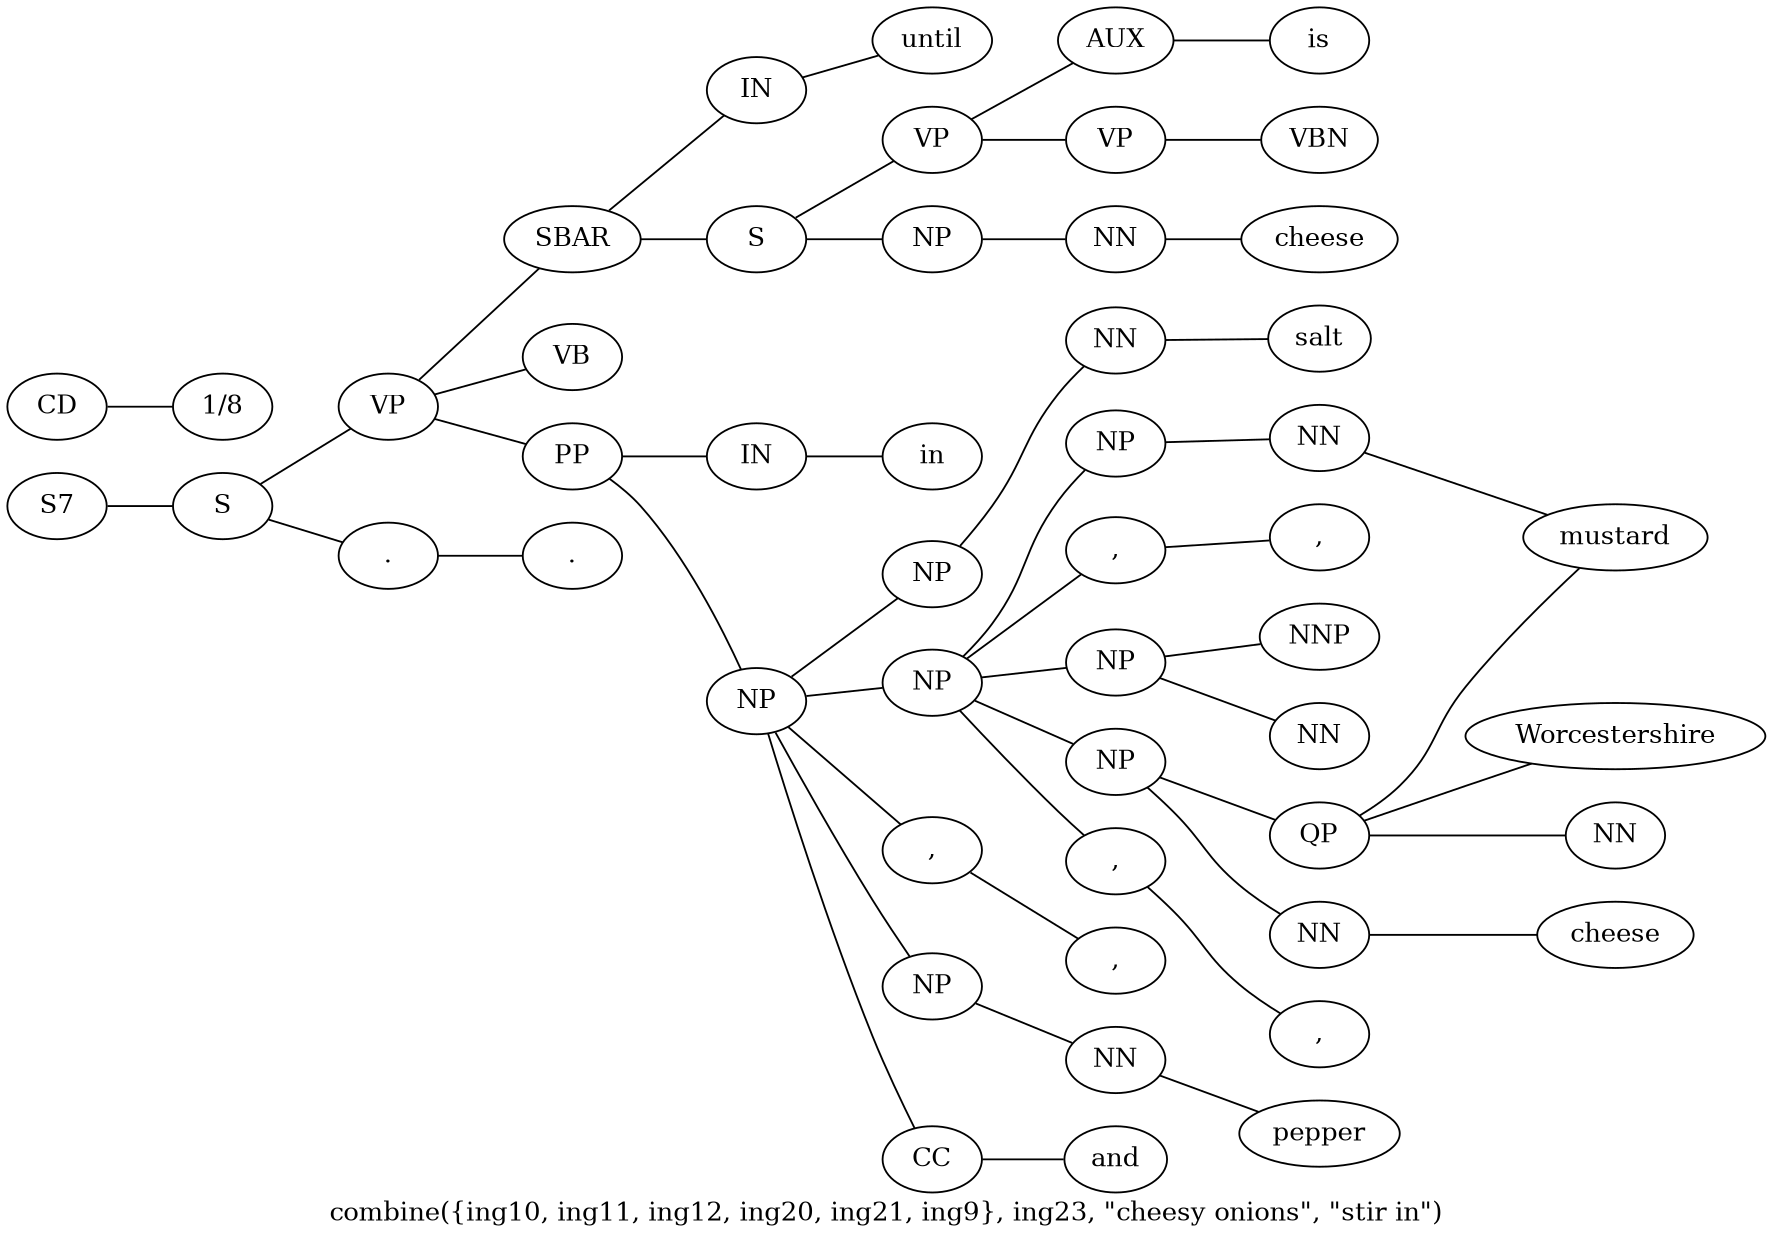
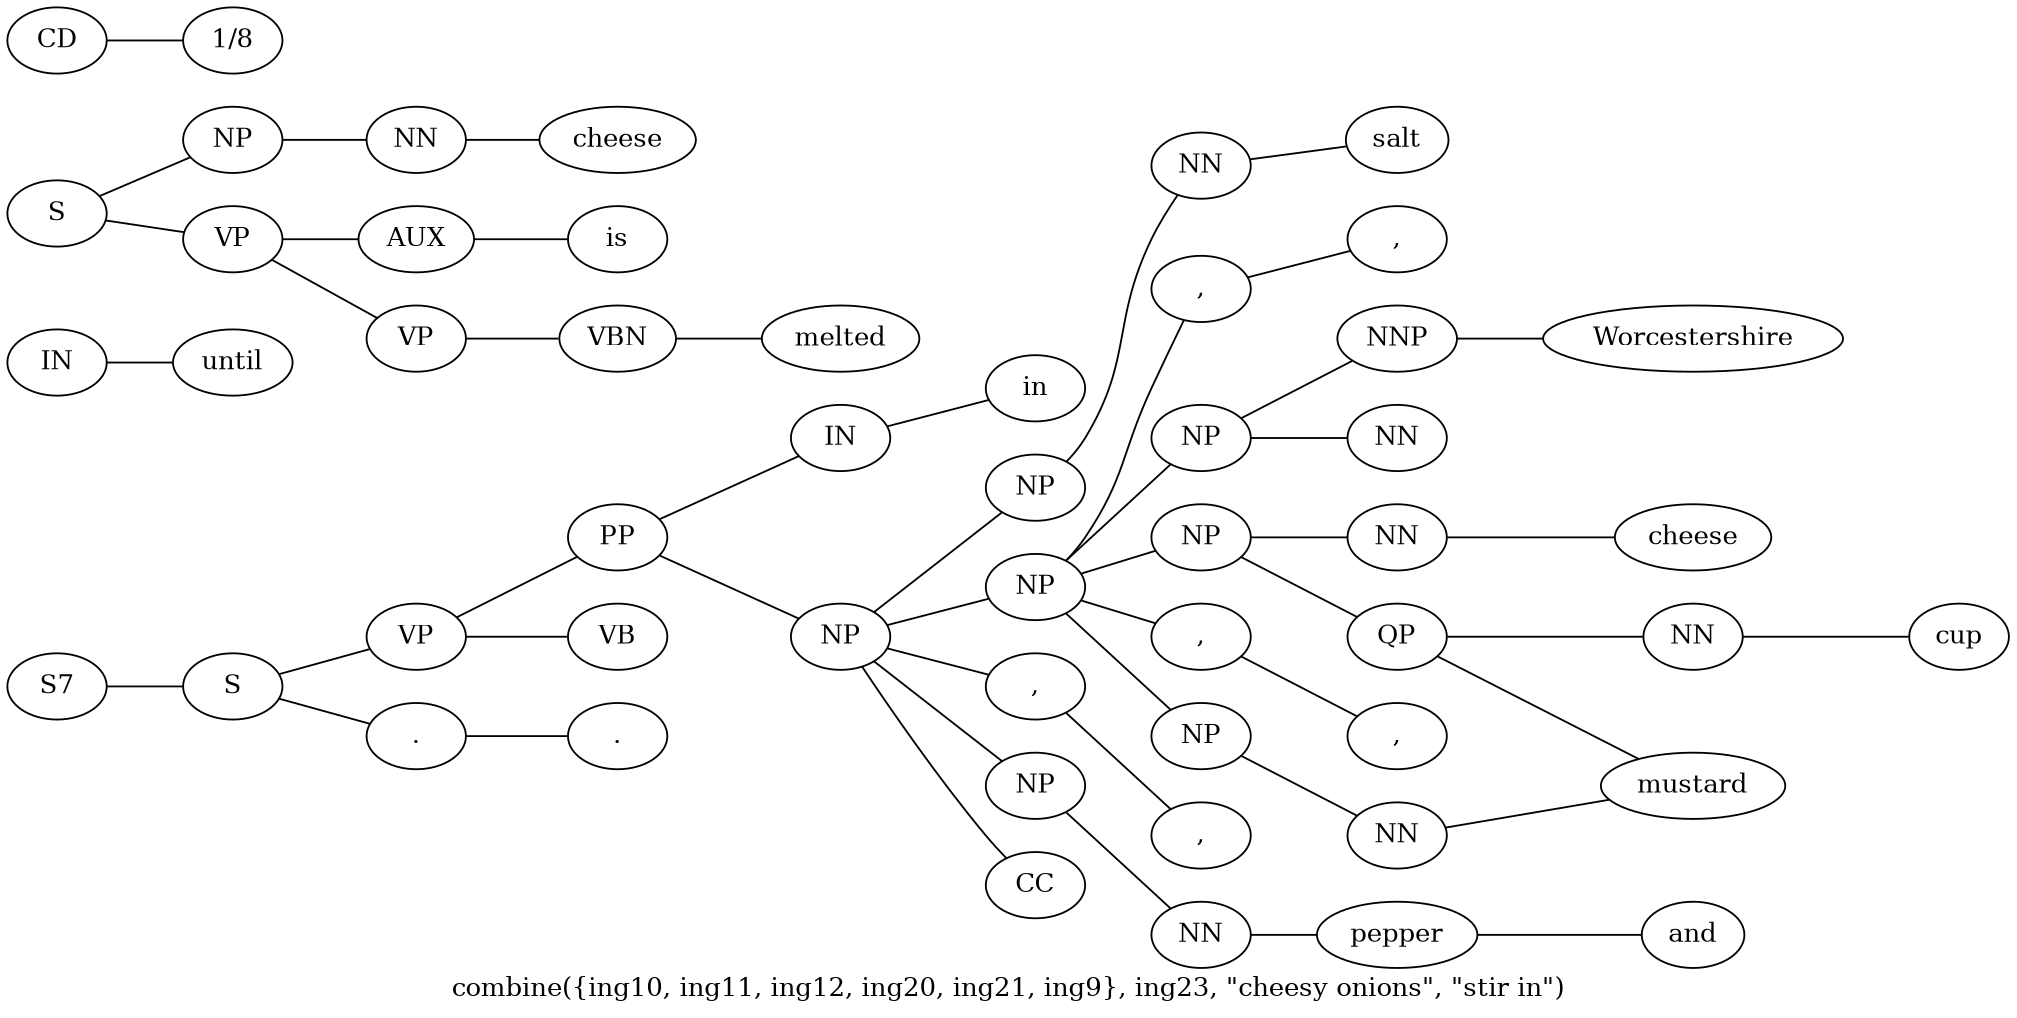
(572, 239) -> none
none -> (841, 339)
none -> (1959, 637)
(1448, 792) -> (1500, 339)
(1023, 1159) -> (1559, 935)
